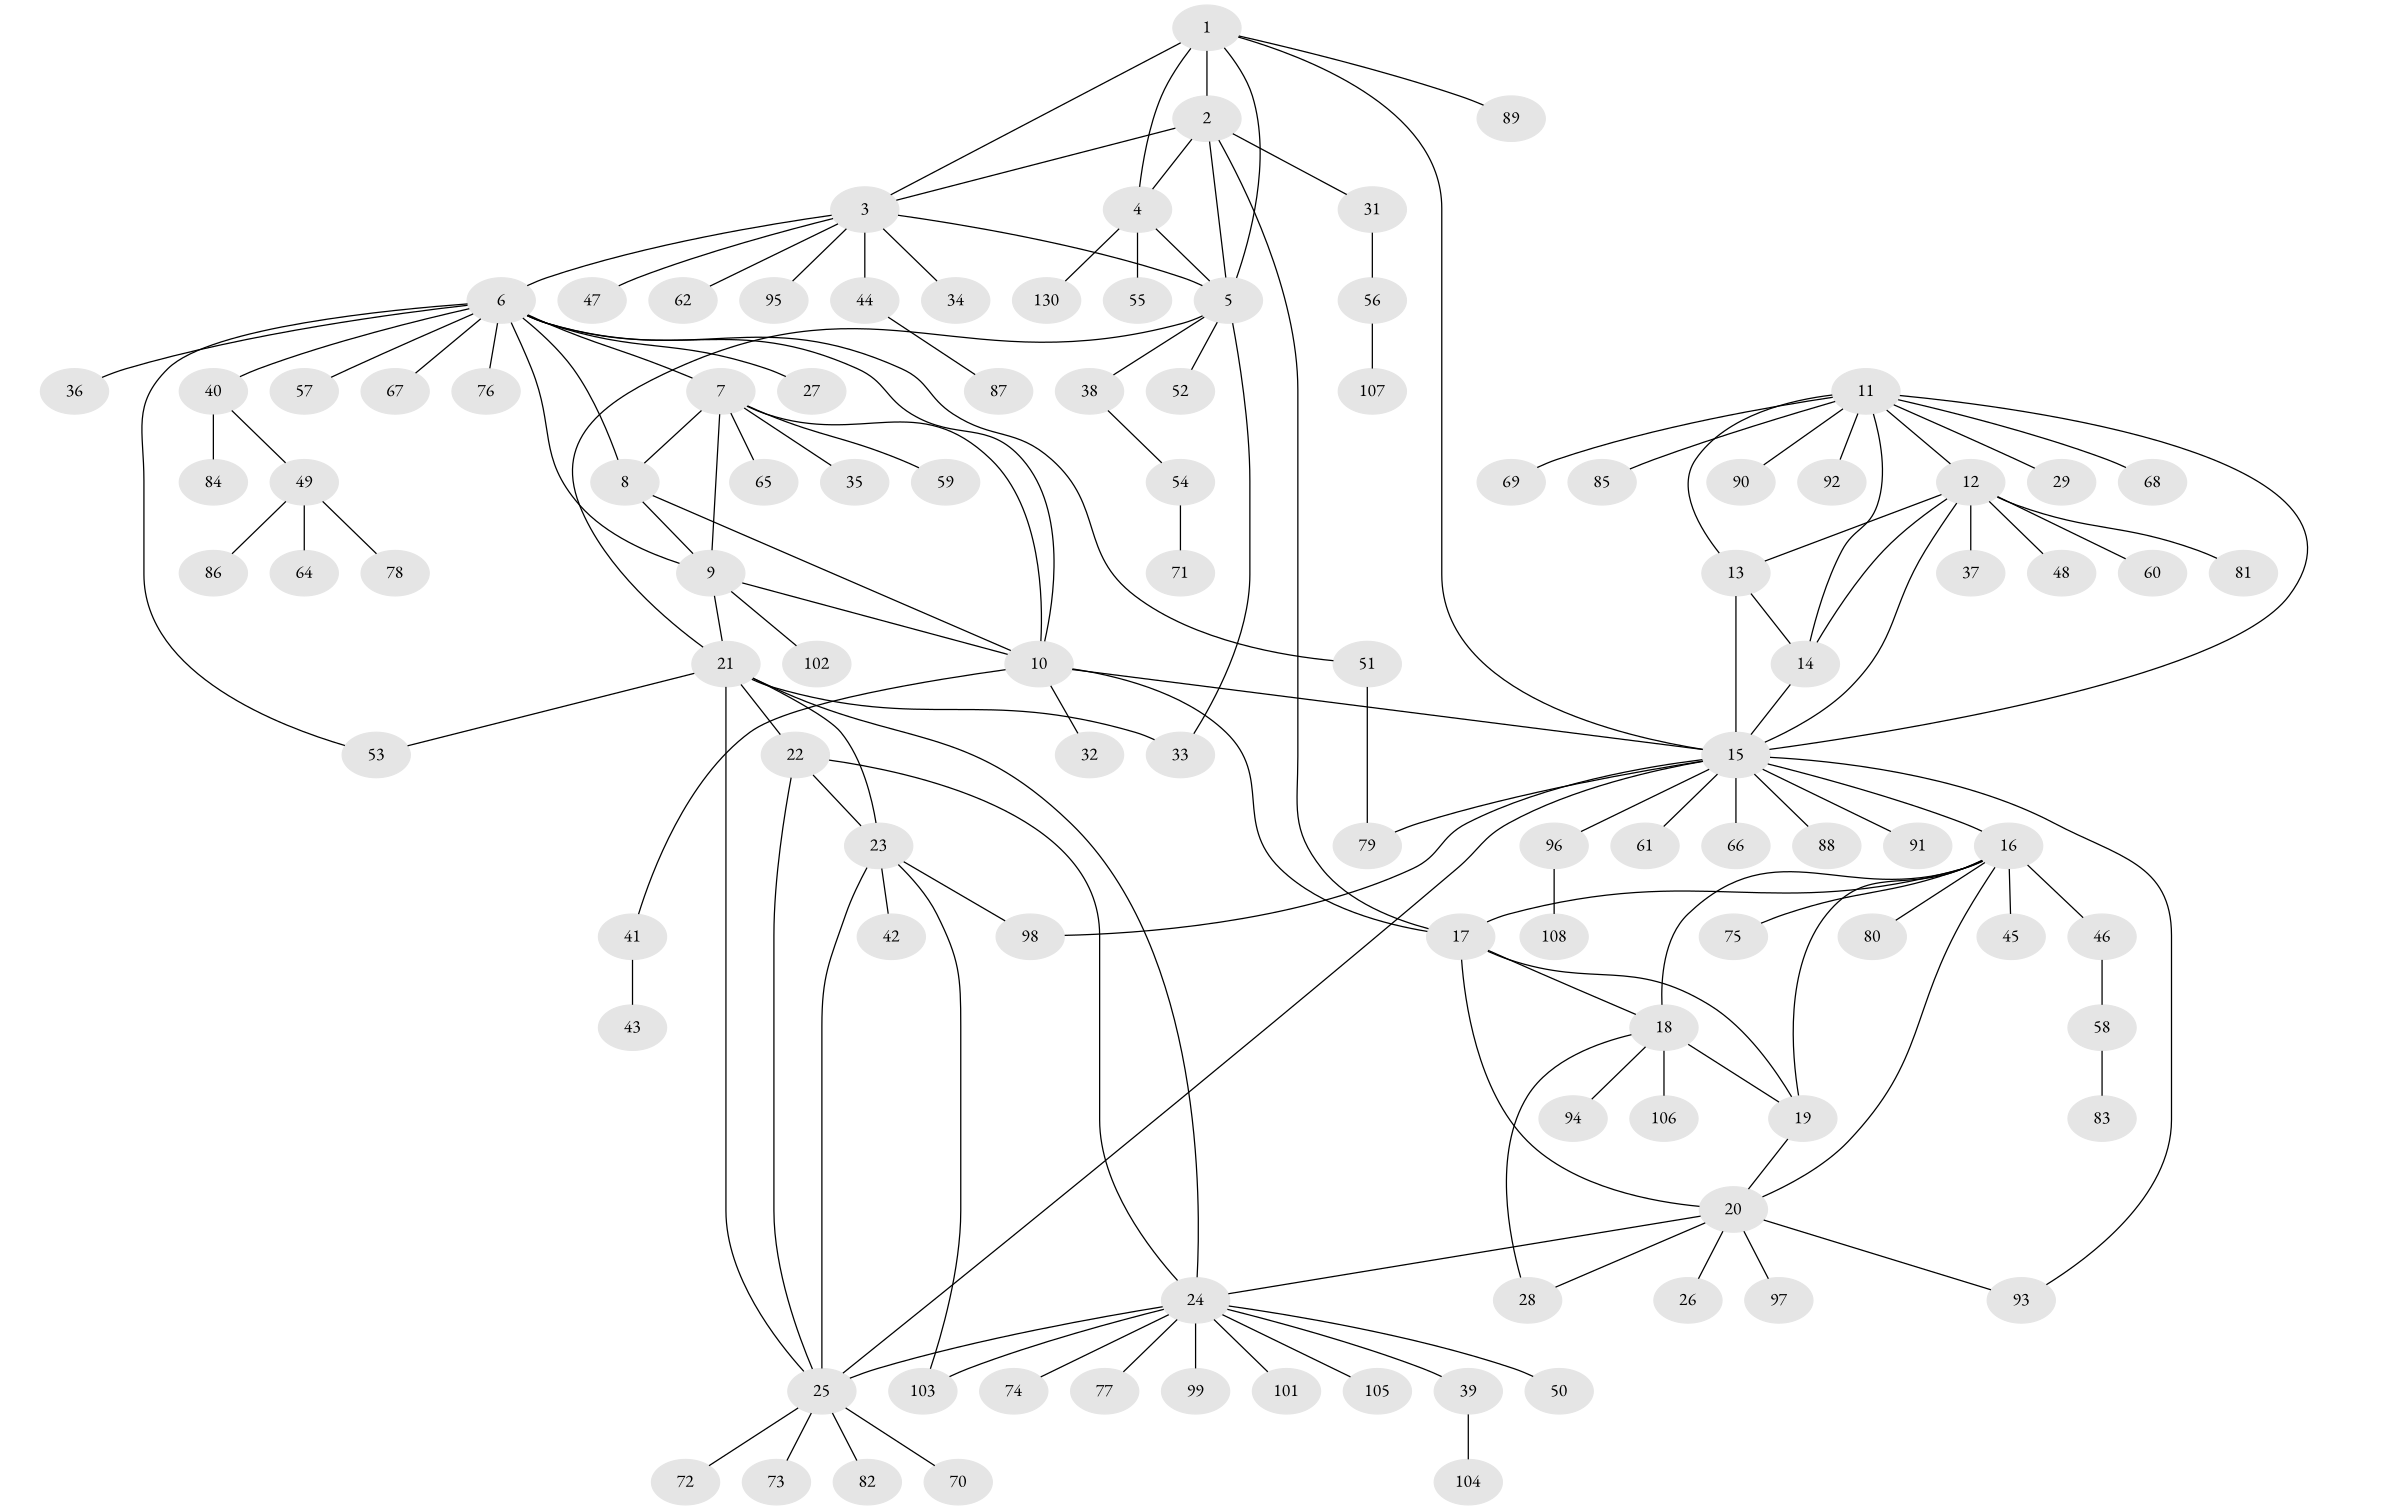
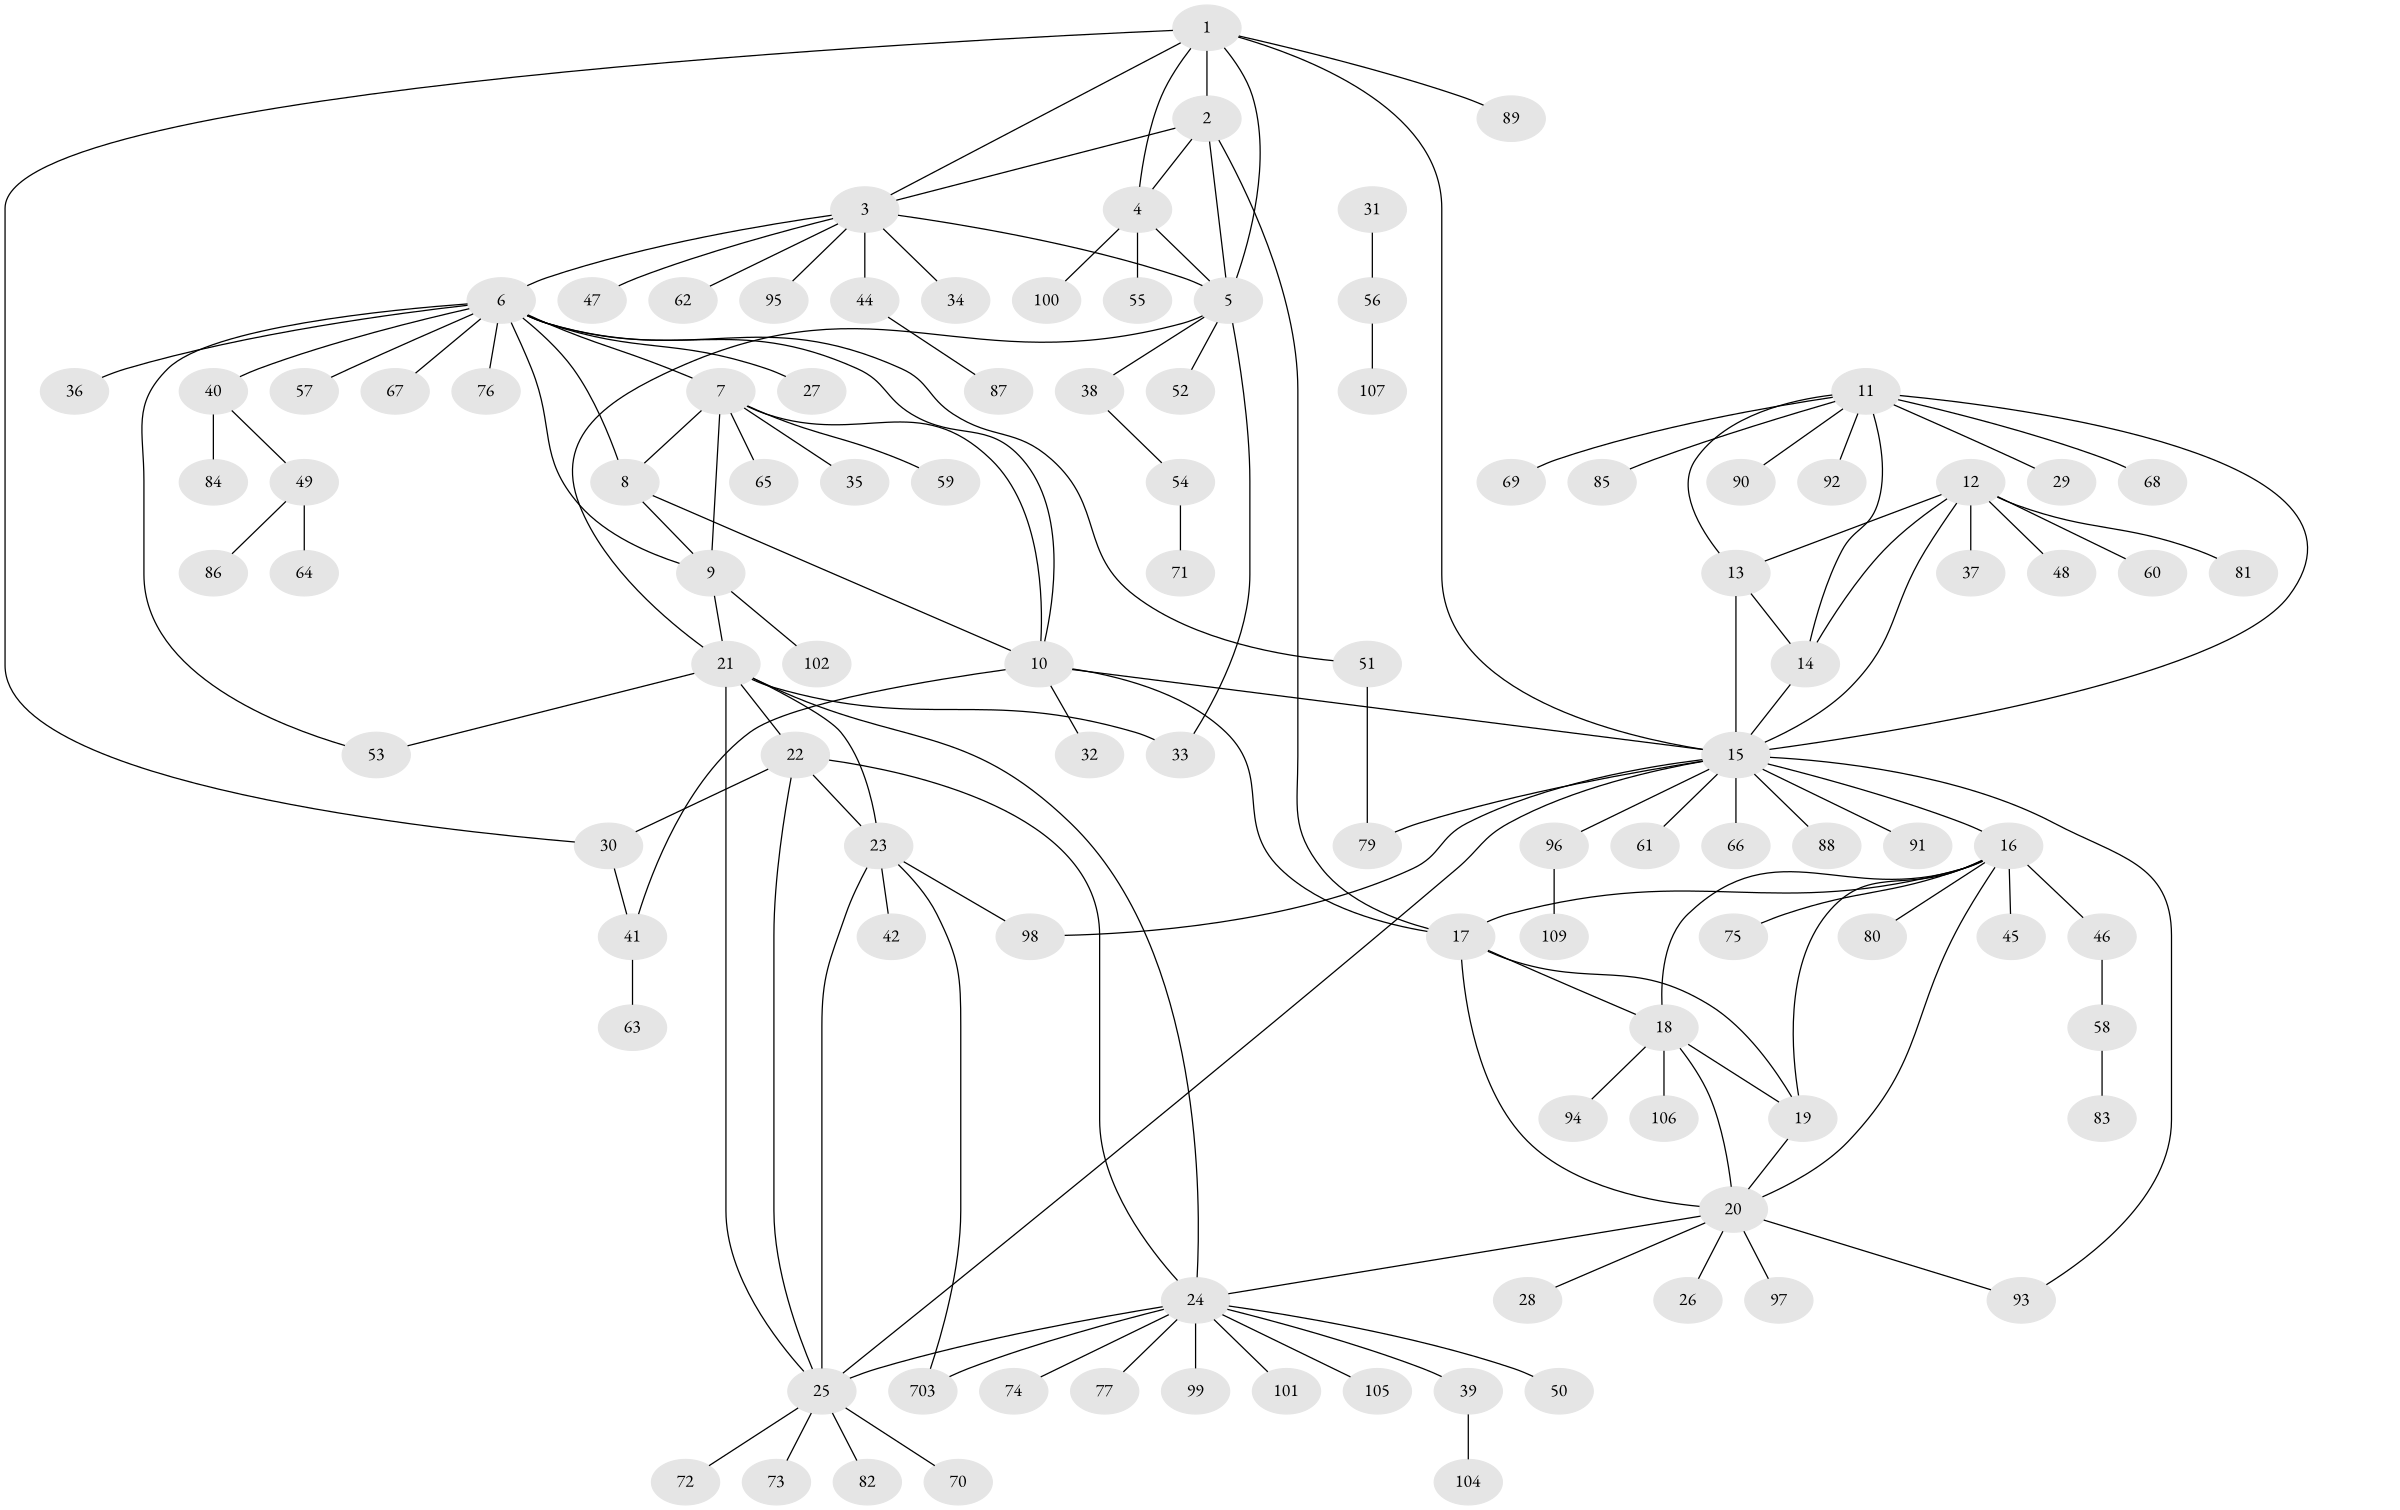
(1290, 164) -> none
(1047, 300) -> (1047, 300)
(1919, 437) -> none
(395, 573) -> none
(875, 619) -> none
none -> (609, 846)
(1554, 937) -> (1554, 937)
(633, 1028) -> (633, 1028)
(1521, 1110) -> (1716, 1114)
(923, 1391) -> (923, 1391)
